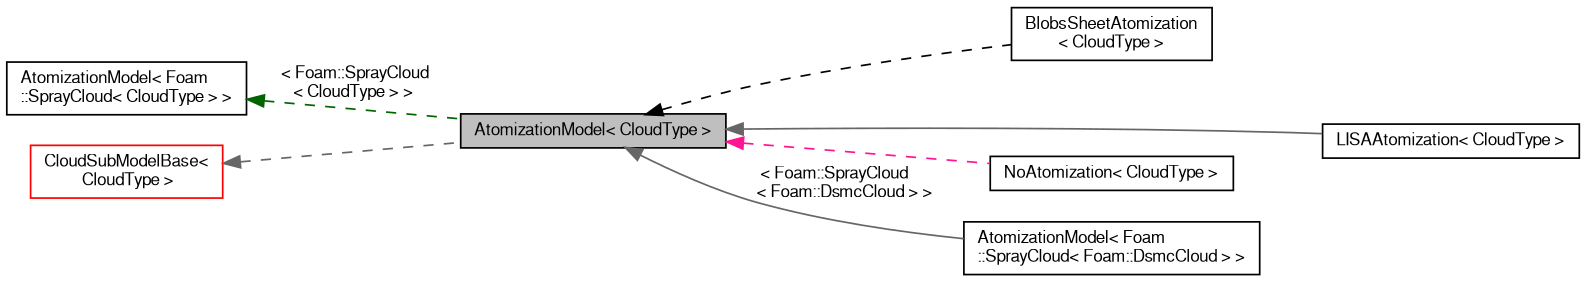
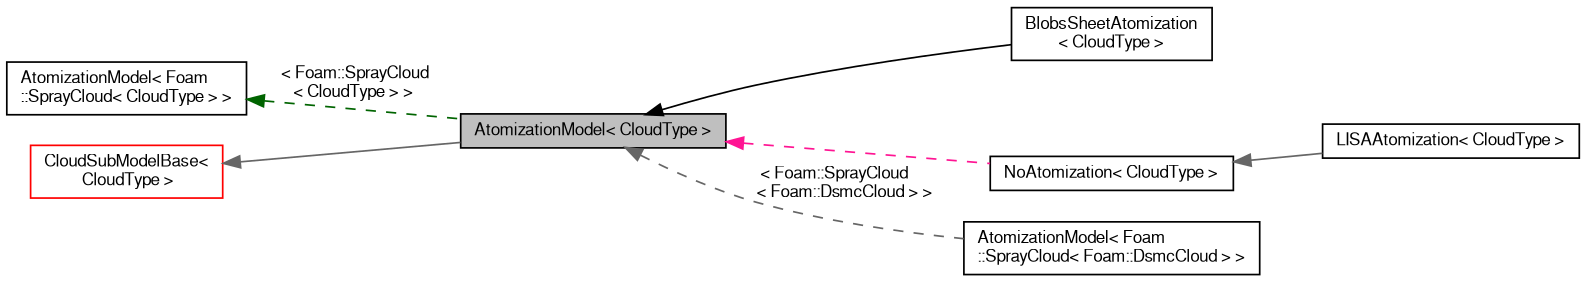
(835, 70) -> (835, 70)
(1033, 129) -> (1287, 157)
(350, 152) -> (350, 152)
(798, 213) -> (798, 213)
